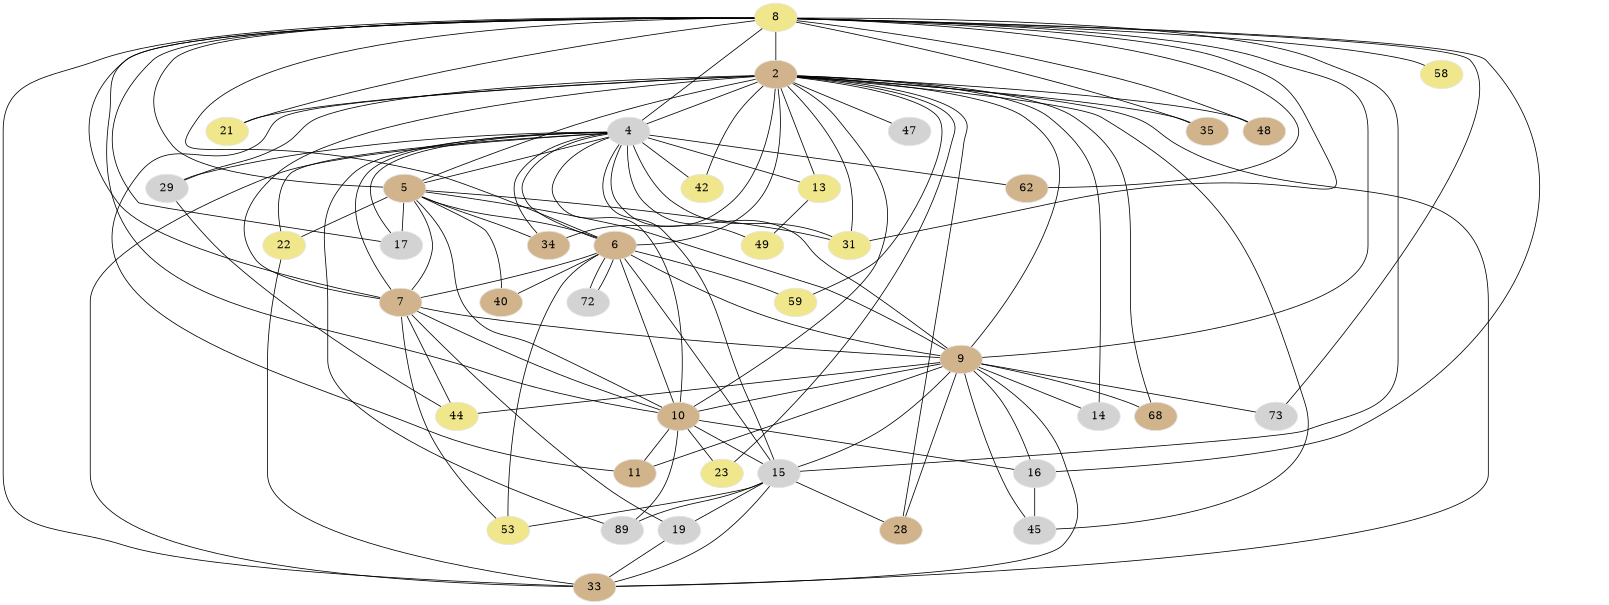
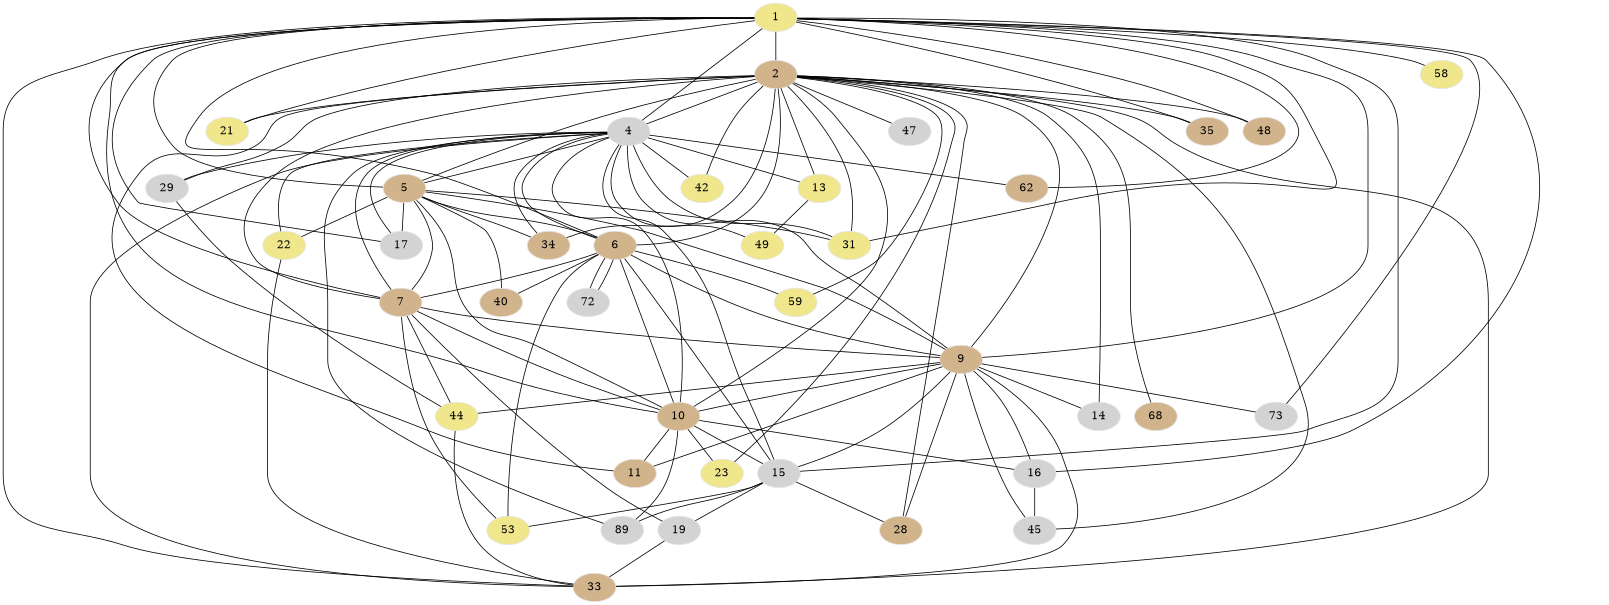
(776, 17) -> (776, 17)
(1069, 384) -> none
(701, 549) -> (476, 539)
